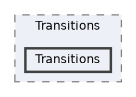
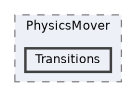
(68, 27) -> (68, 27)
